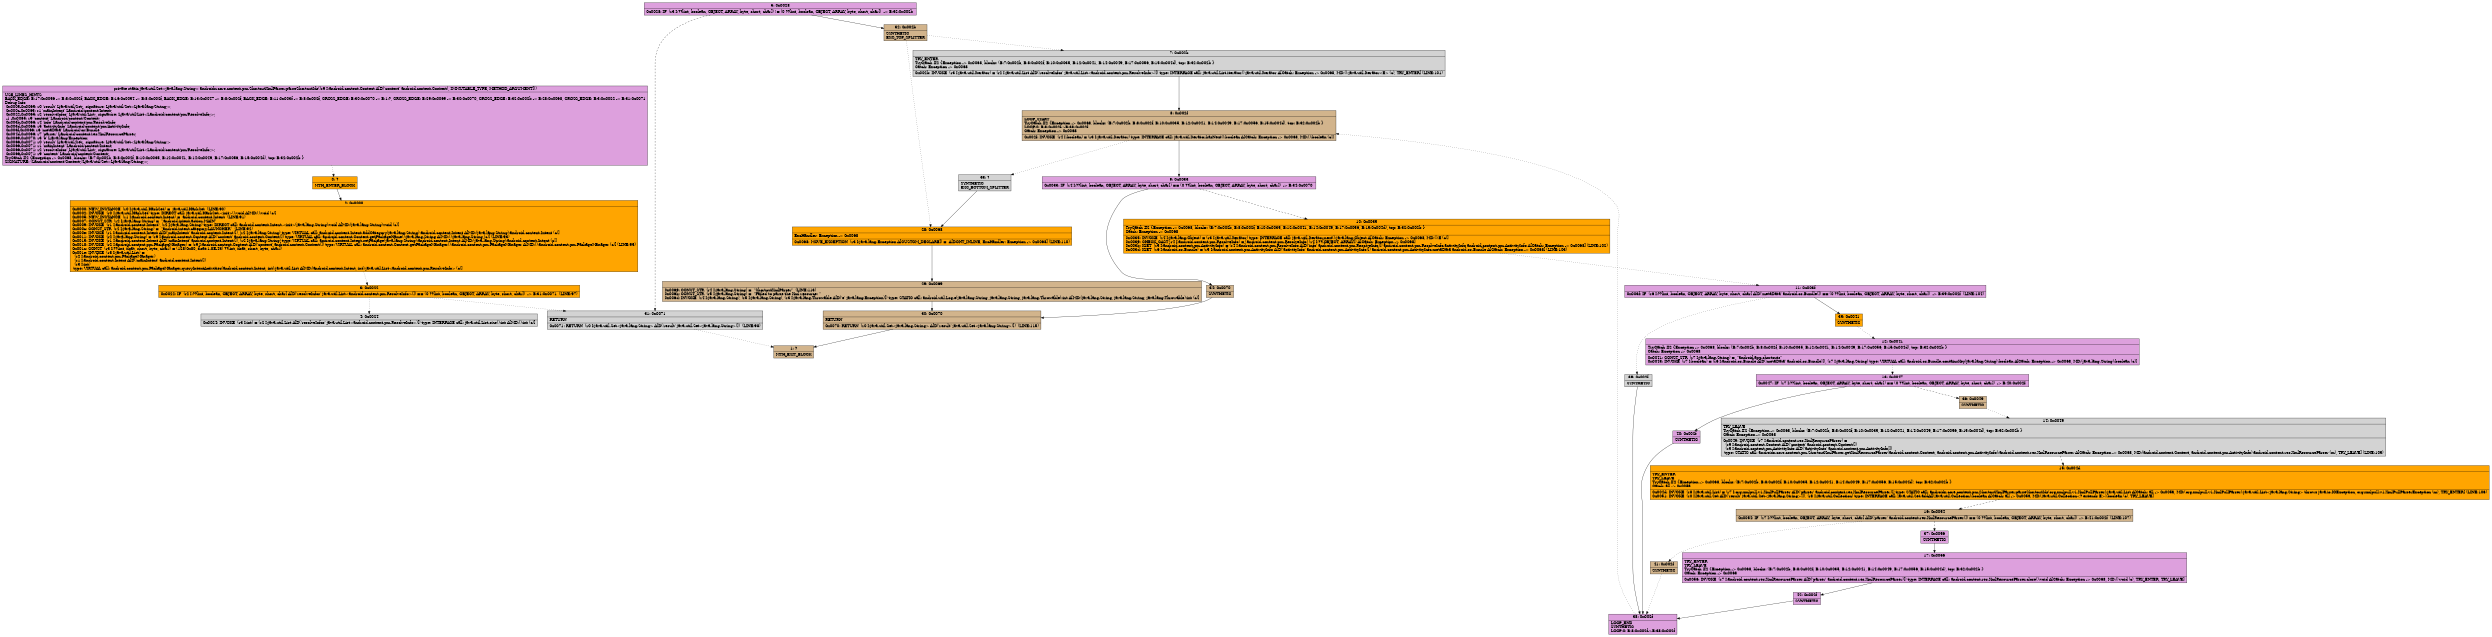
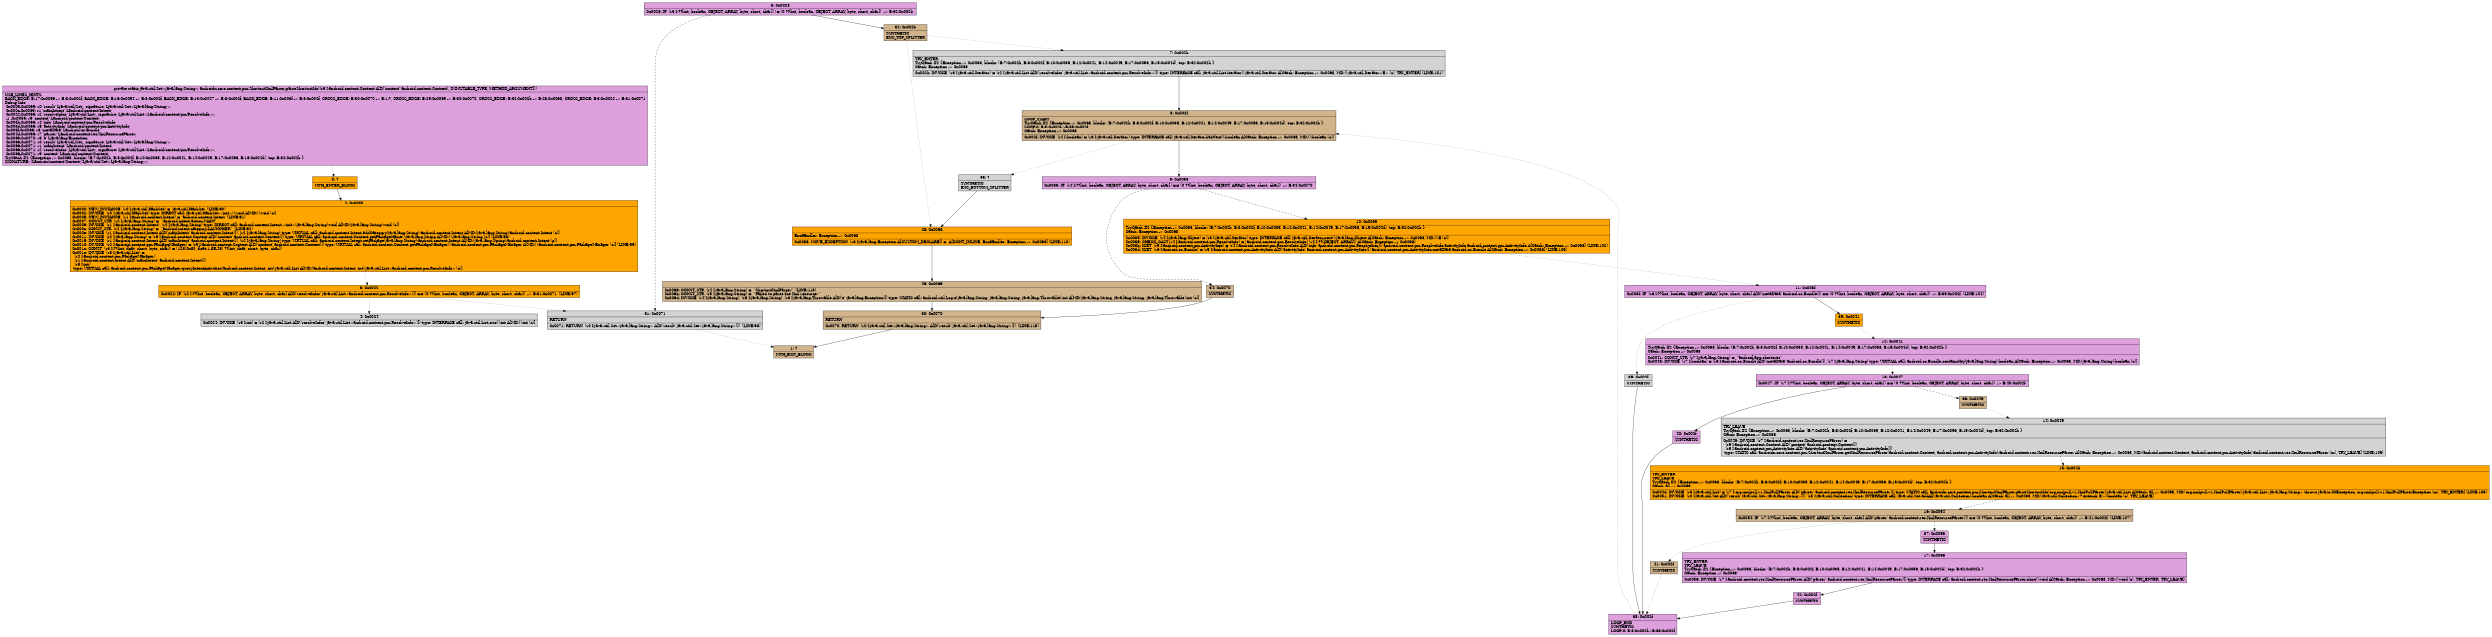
(1116, 265) -> (1116, 265)
